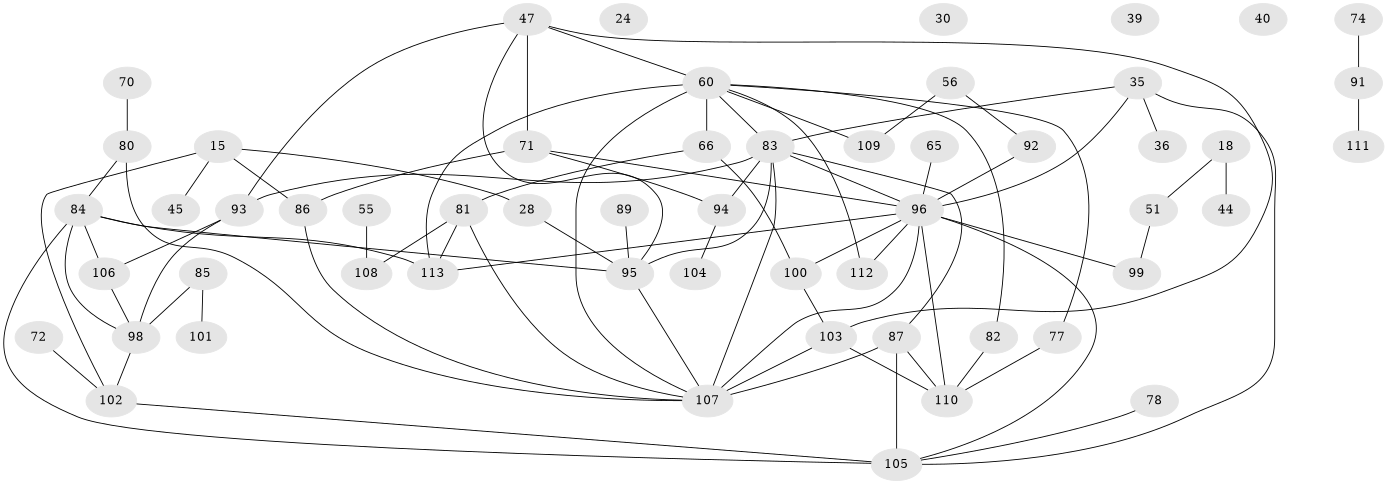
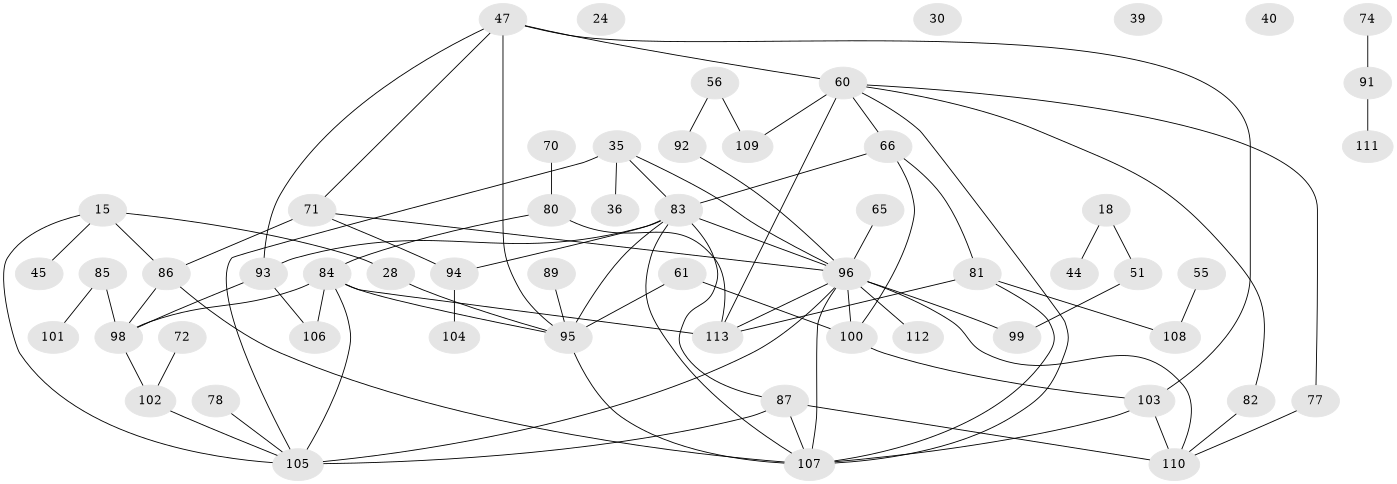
(738, 115) -> (783, 178)
(819, 153) -> none
(42, 218) -> (54, 390)
none -> (682, 274)
(120, 306) -> (143, 306)
(363, 350) -> (678, 234)
